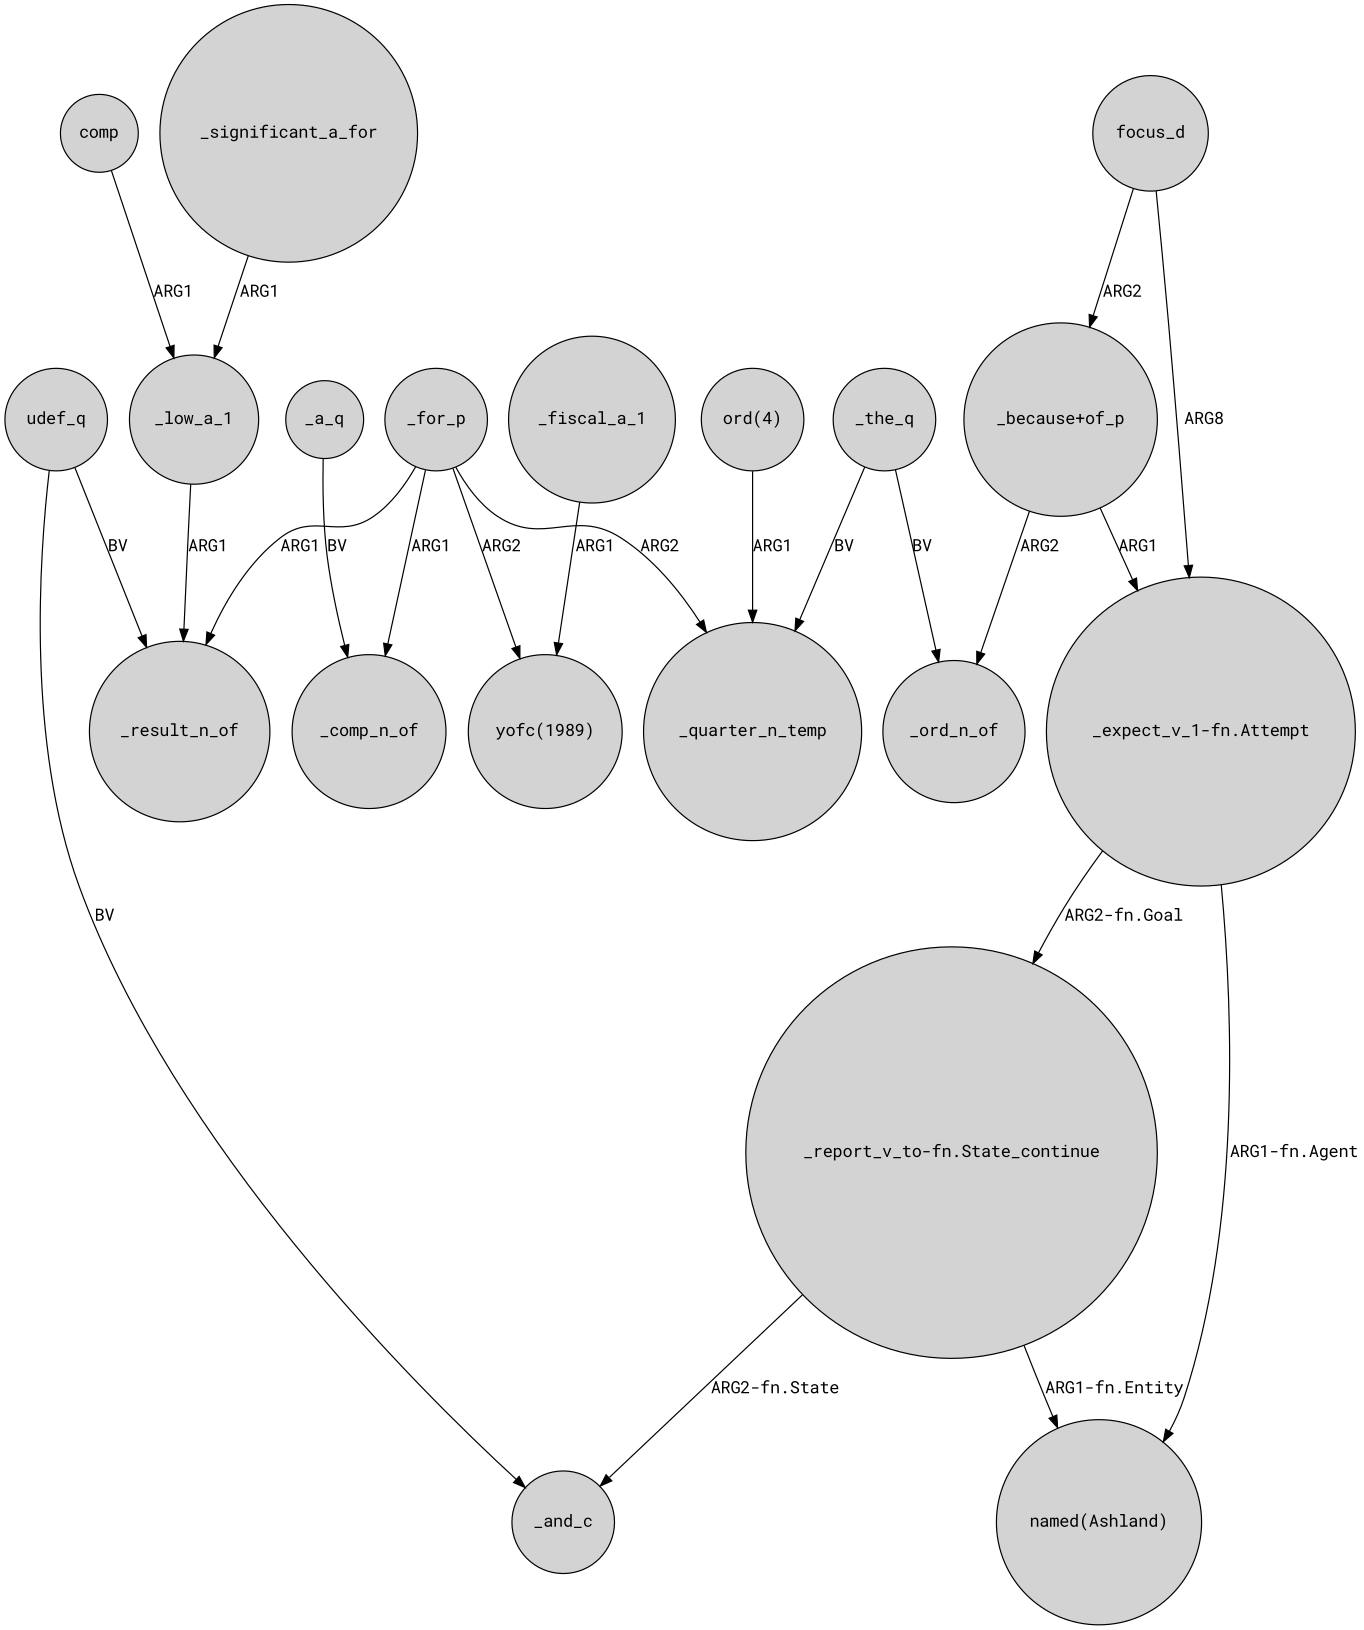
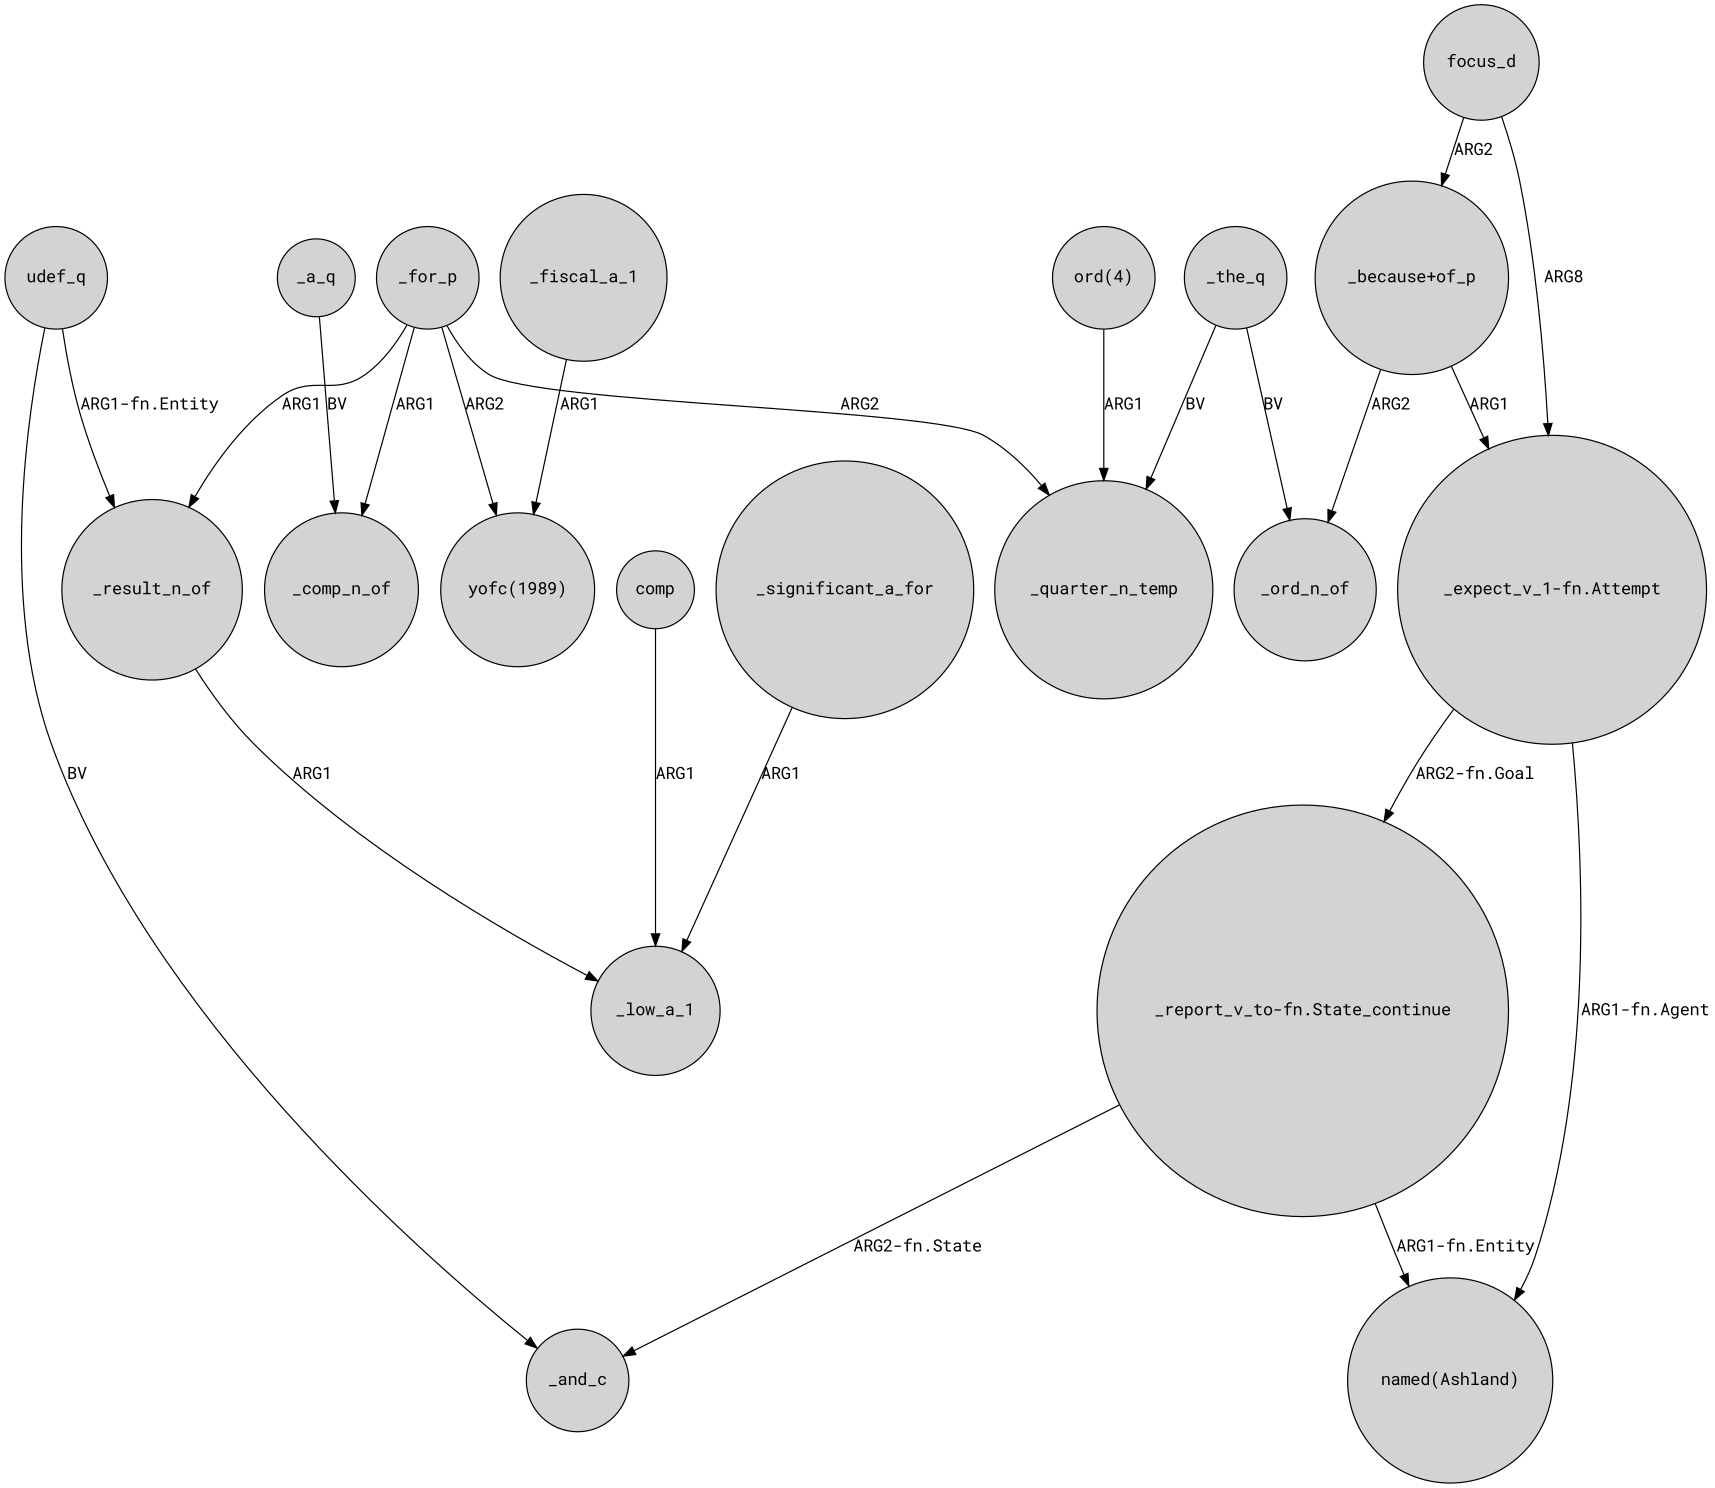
(118, 547) -> (150, 405)
(187, 557) -> (373, 844)
